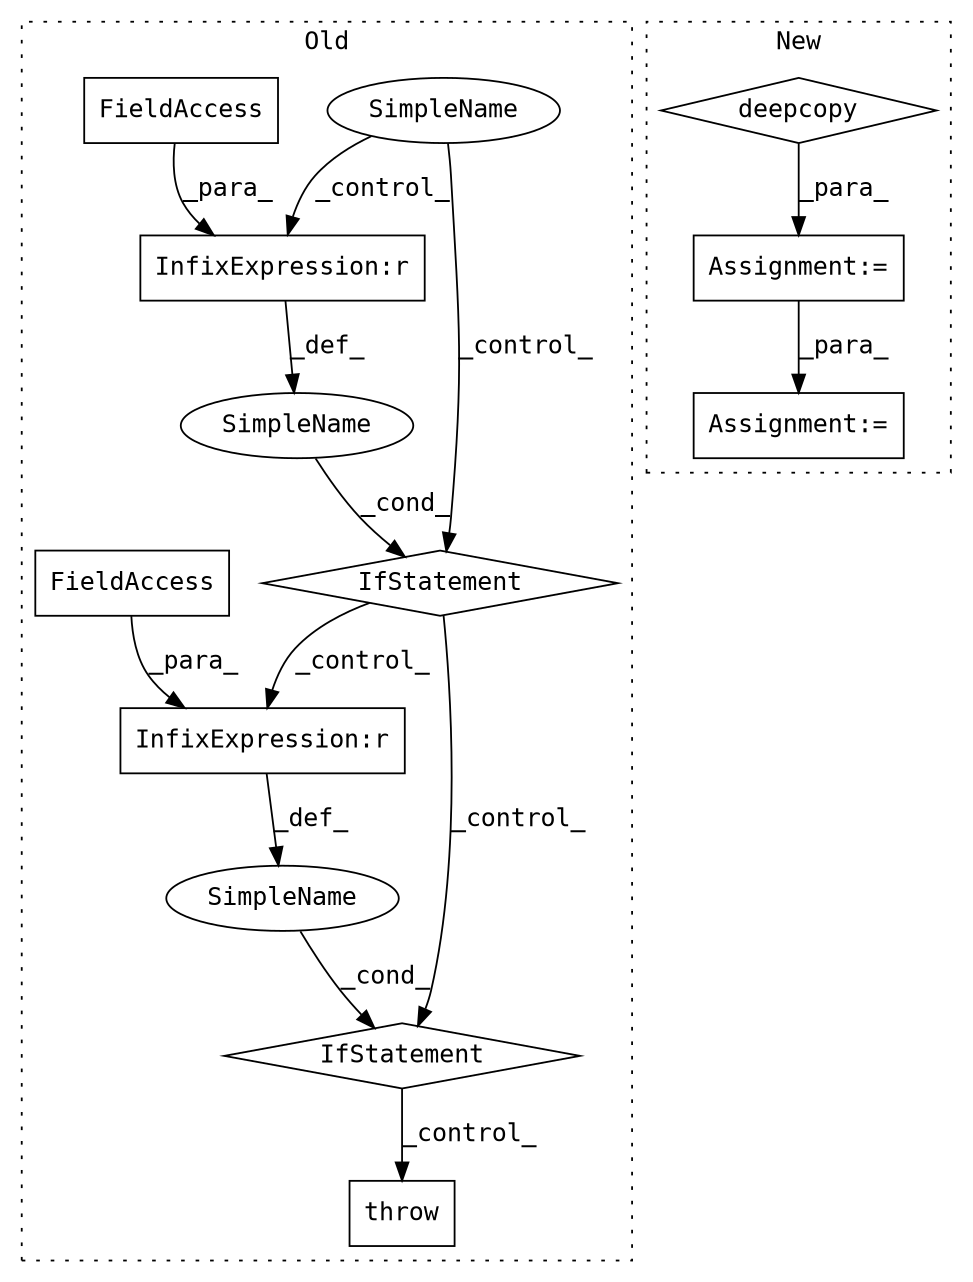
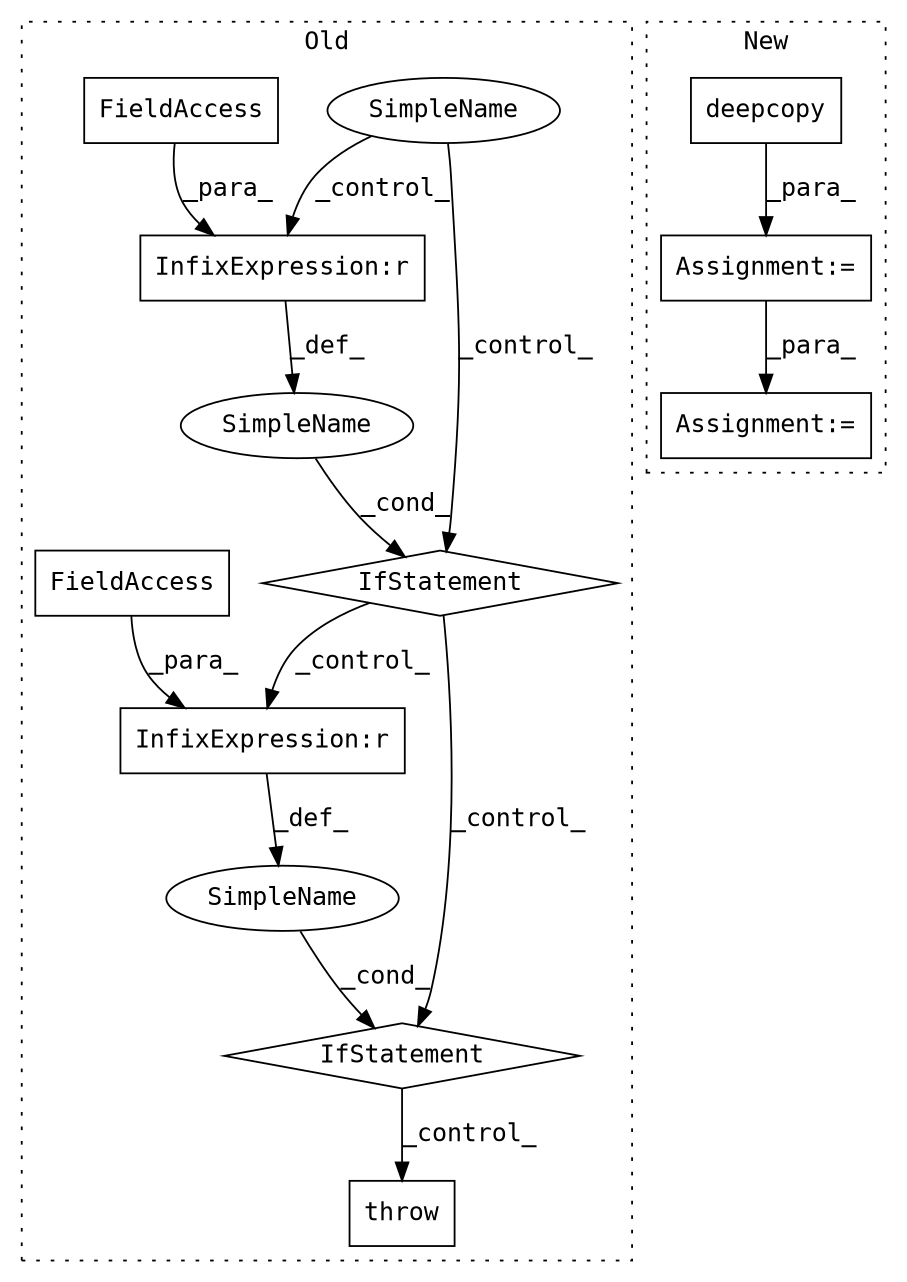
(799, 110) -> (766, 110)
